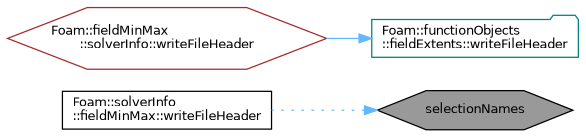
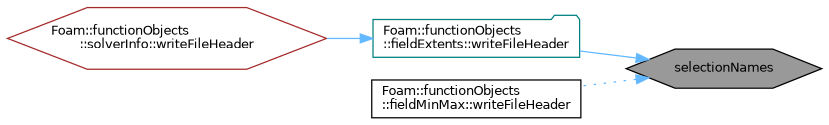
(167, 38) -> (167, 38)
none -> (608, 54)
(167, 110) -> (476, 99)
